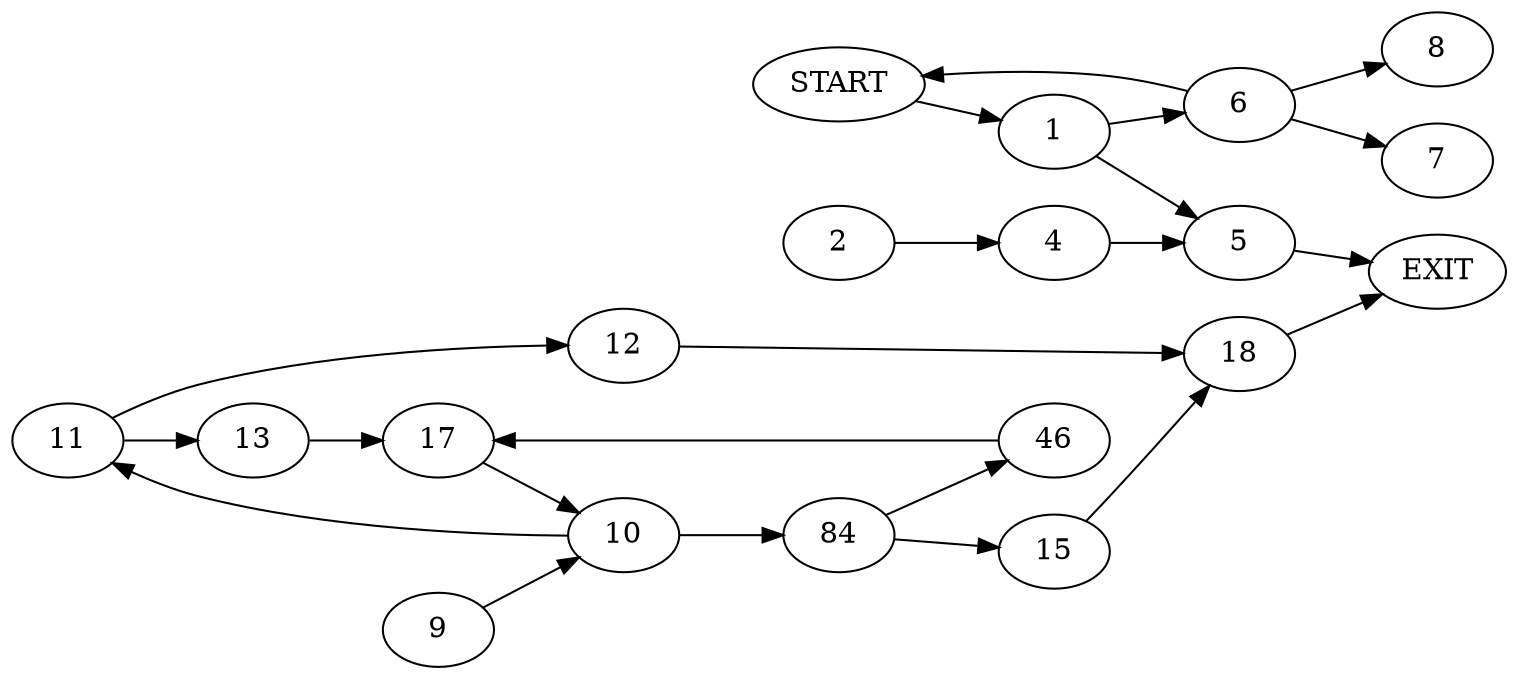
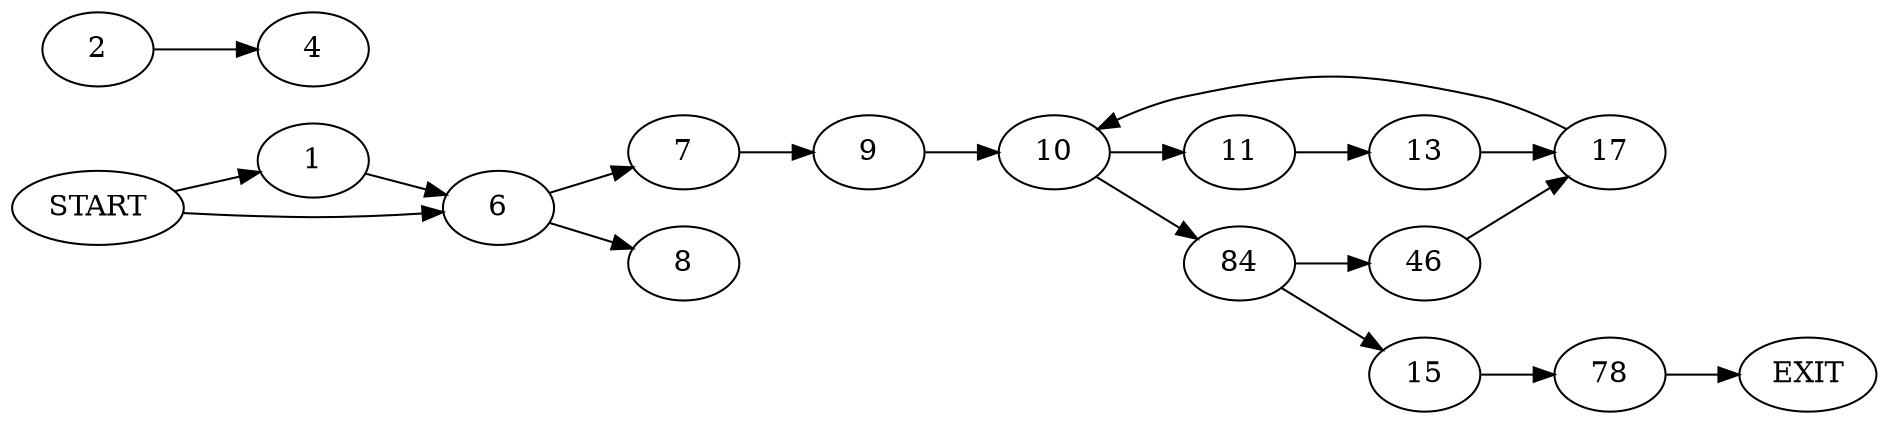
(1066, 73) -> (303, 217)
none -> (766, 152)
(1240, 243) -> none
(624, 346) -> none
(1240, 354) -> (1610, 375)
